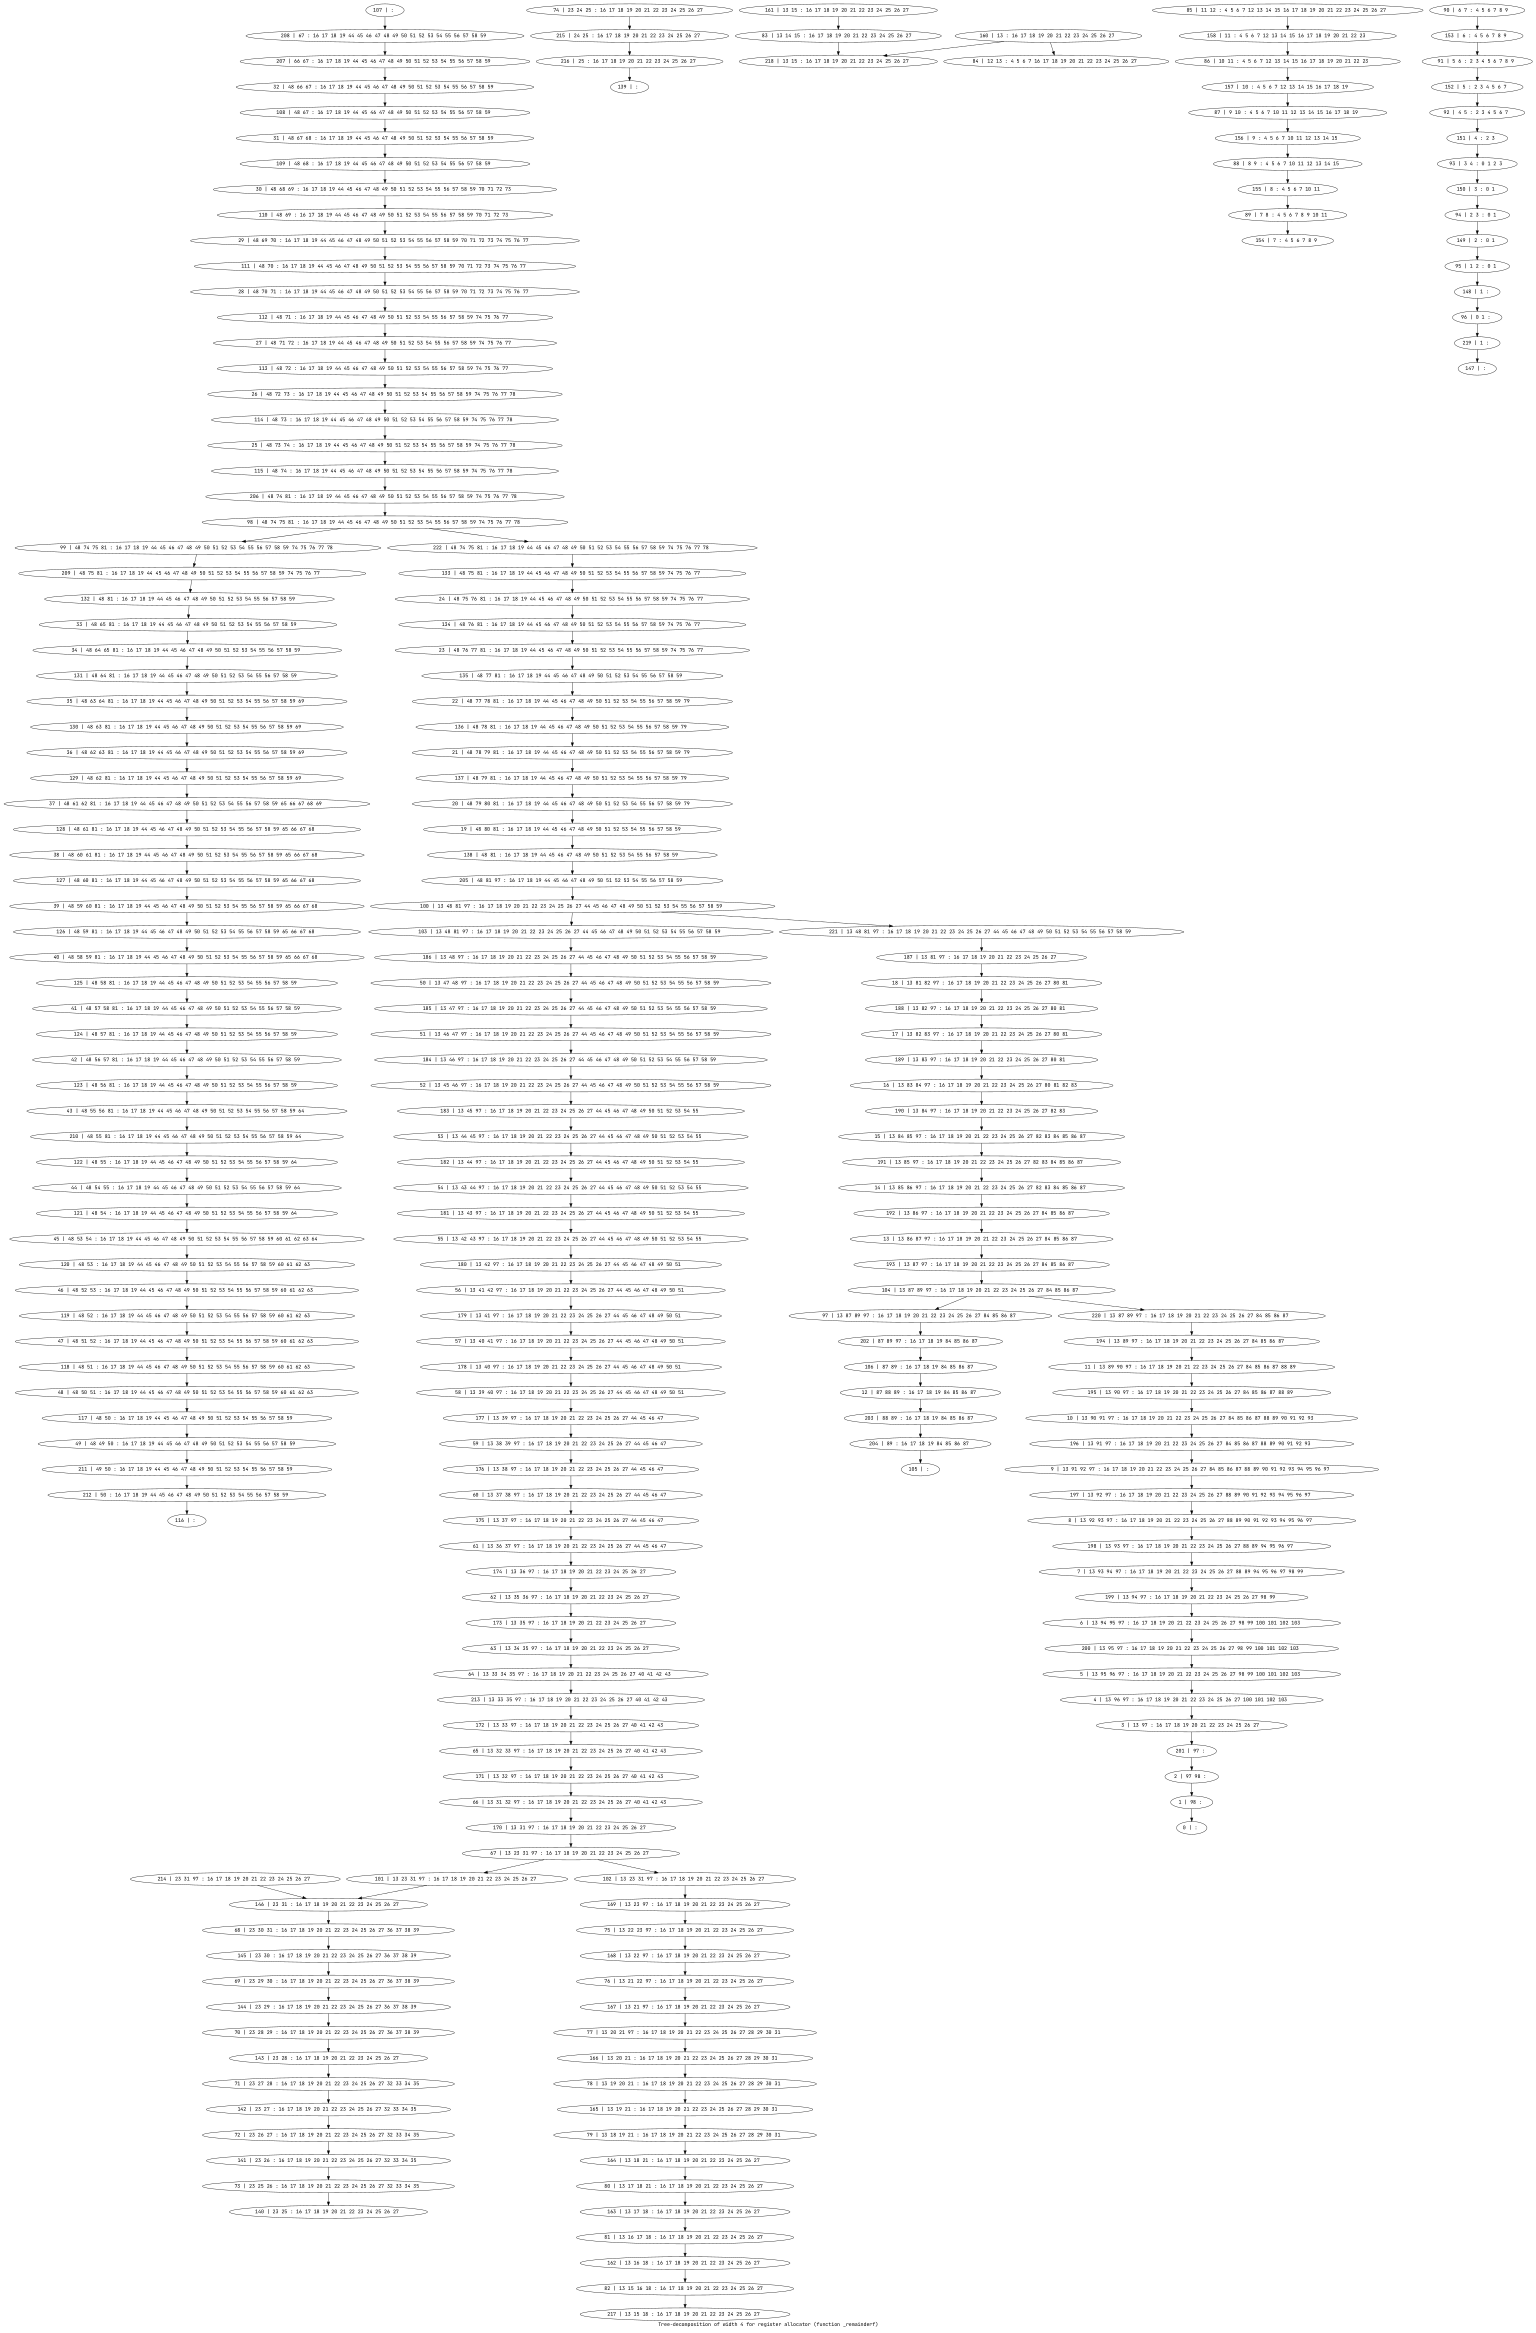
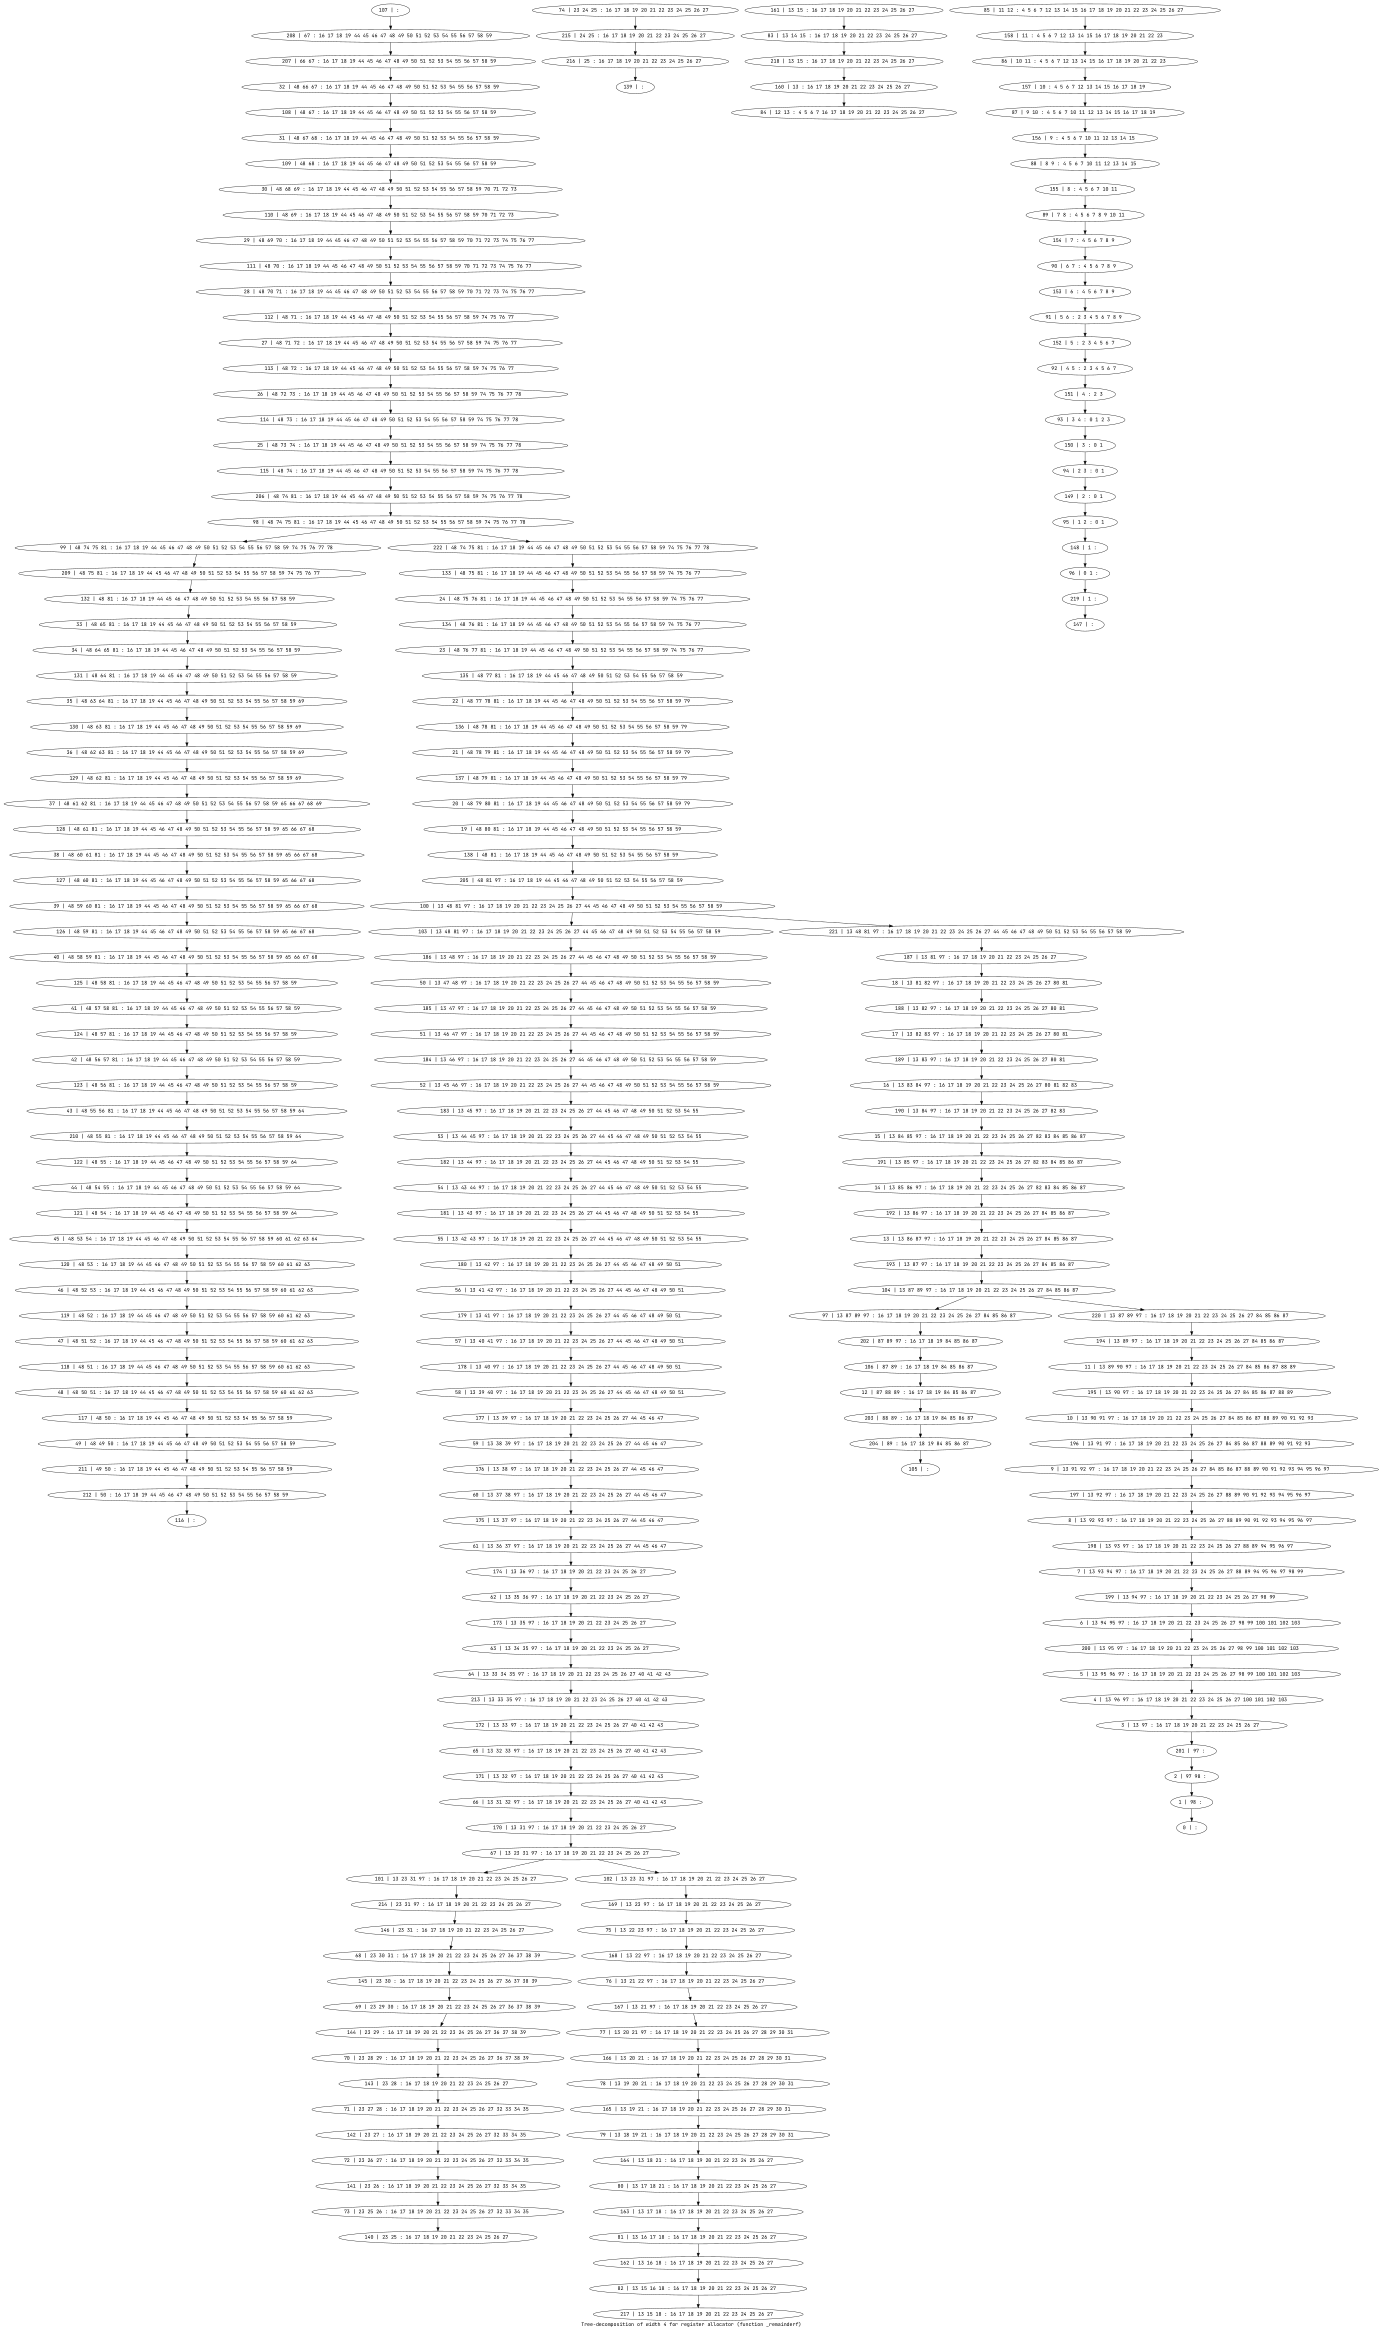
(945, 48) -> (844, 73)
none -> (1085, 252)
(394, 1892) -> (457, 1890)
